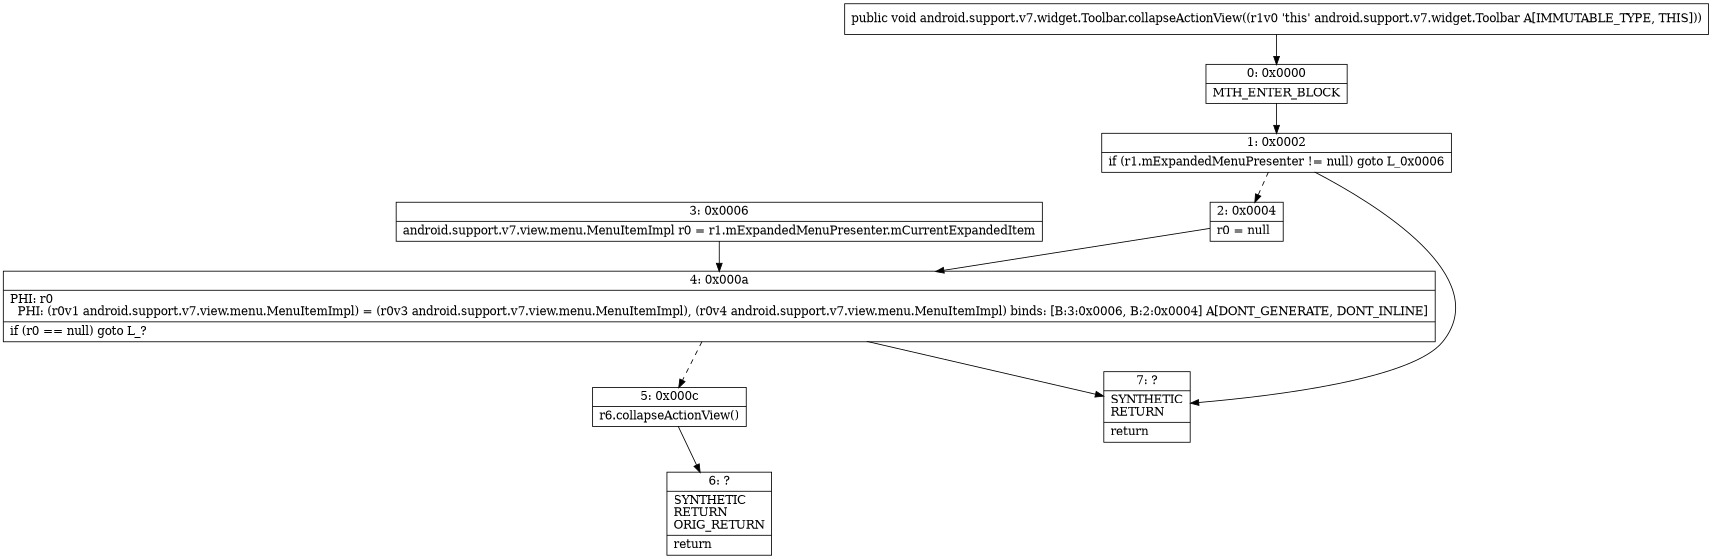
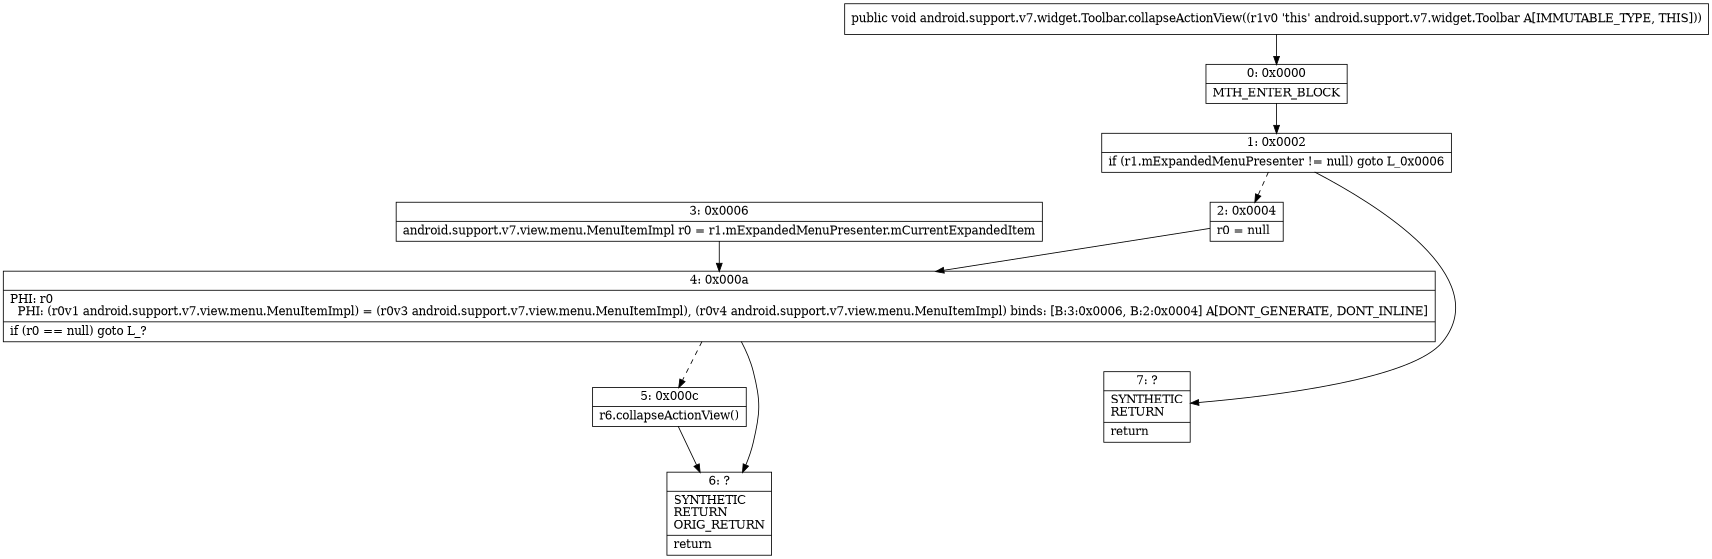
(981, 368) -> (759, 403)
